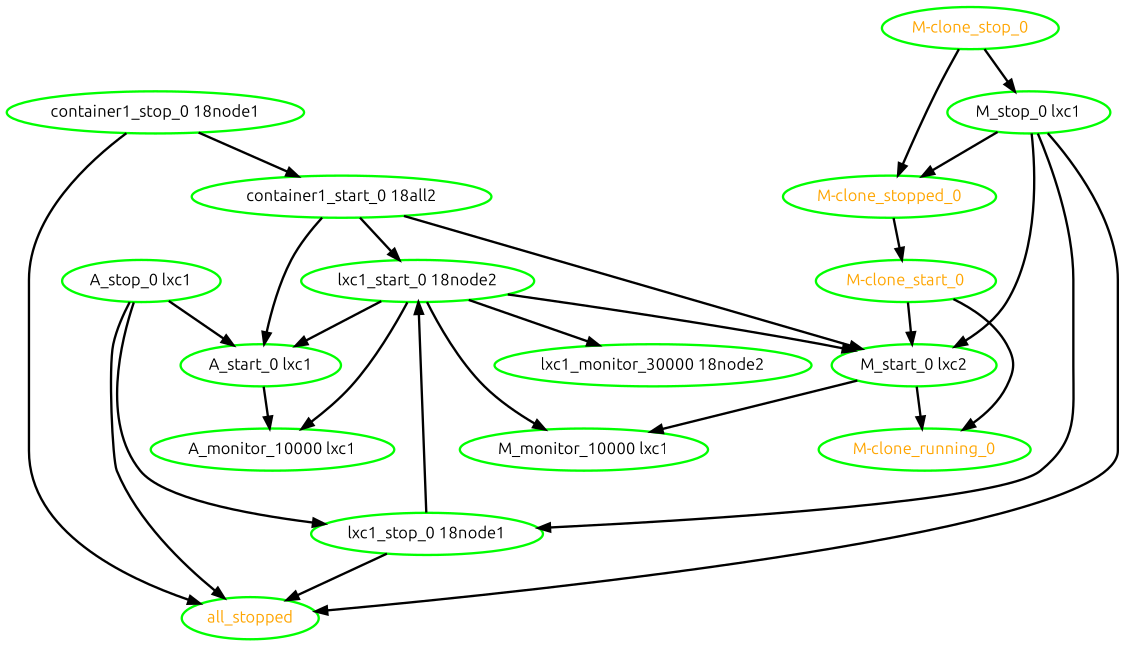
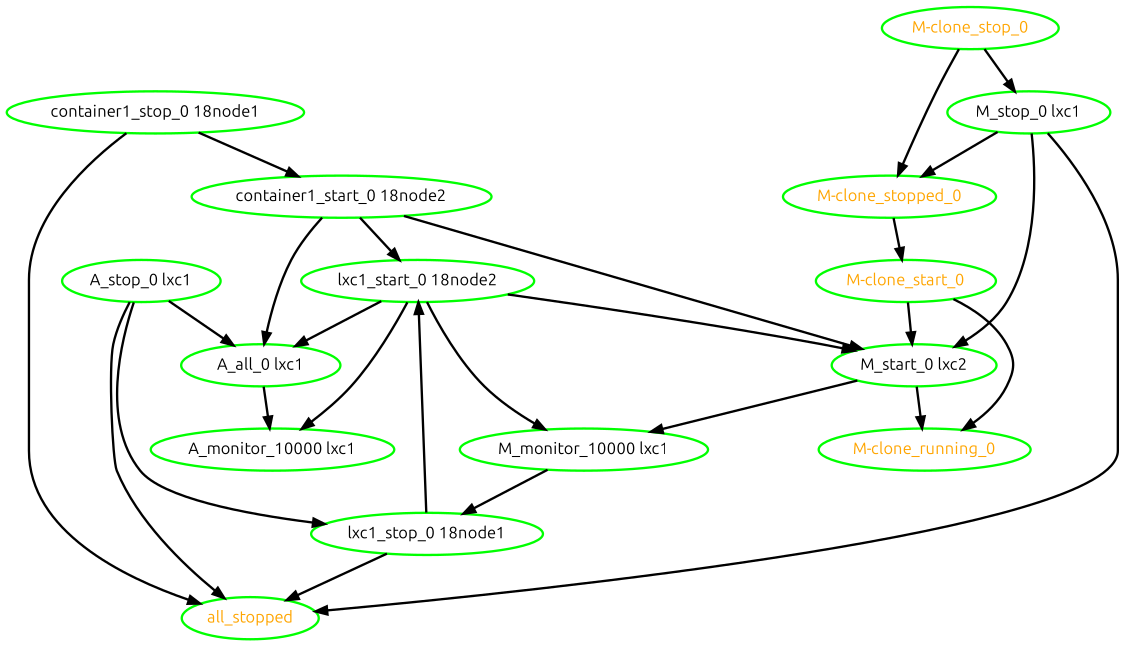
(342, 197) -> (342, 197)
(261, 365) -> (261, 365)
(653, 365) -> none
(973, 491) -> (511, 489)
